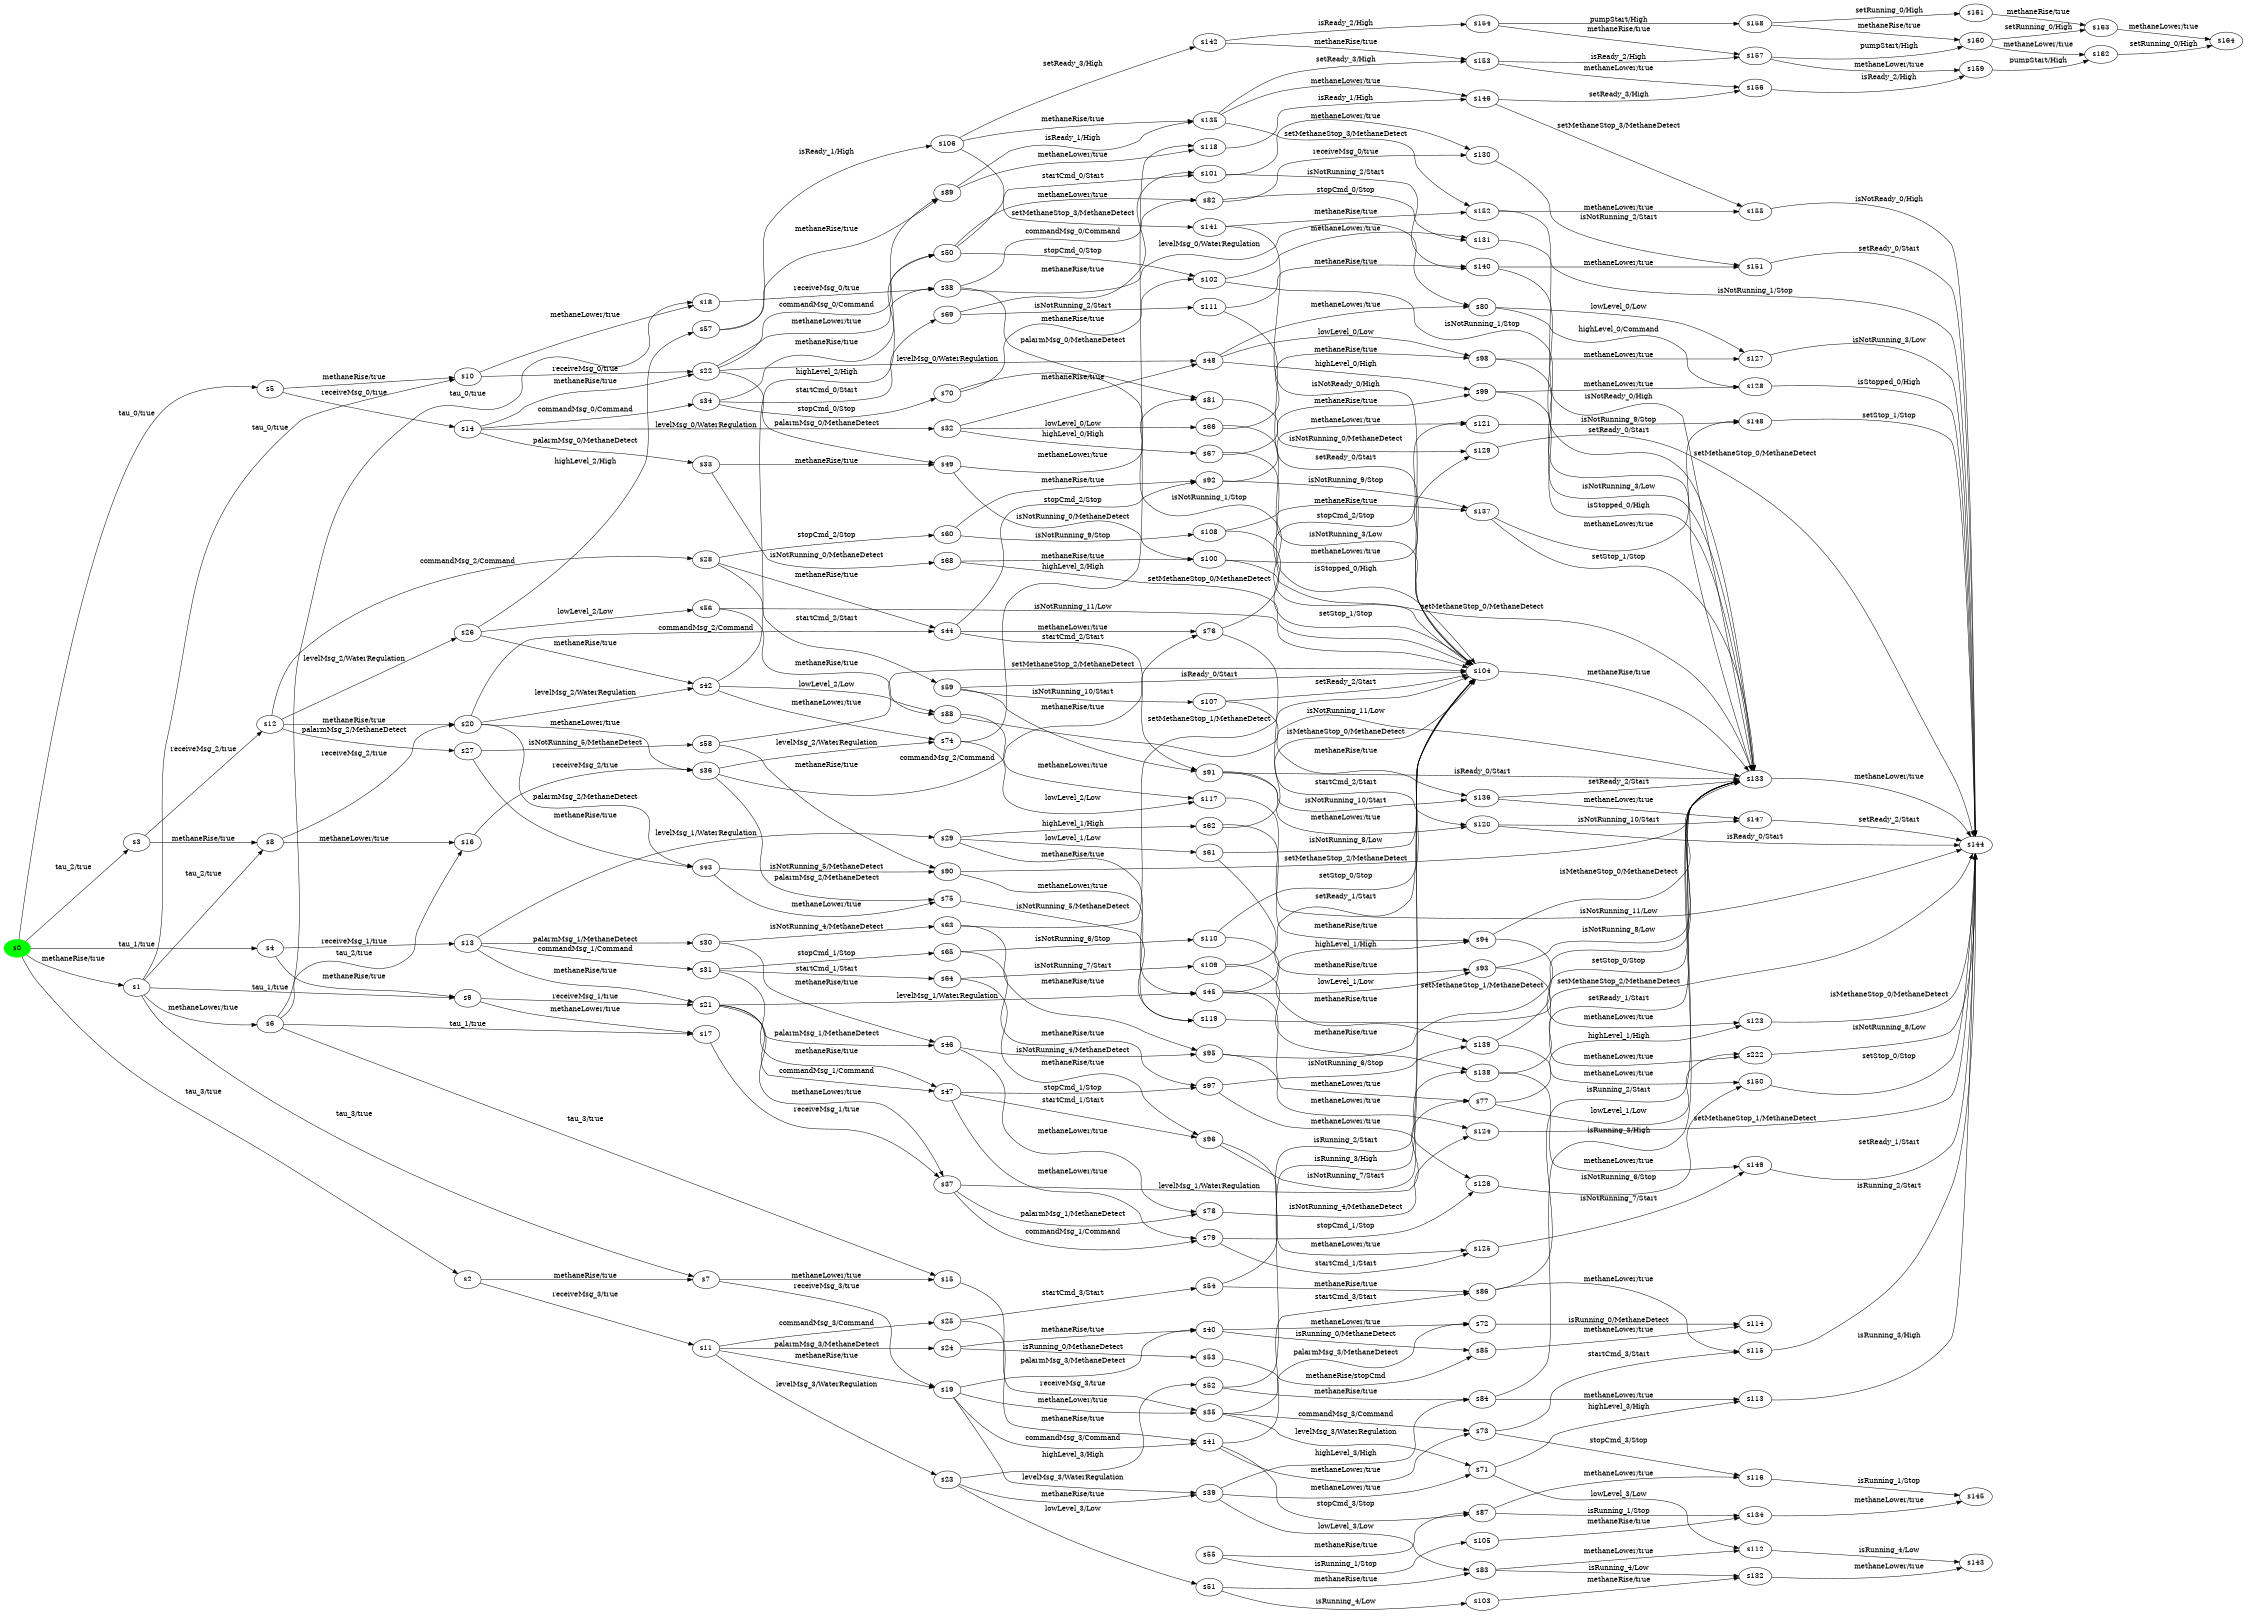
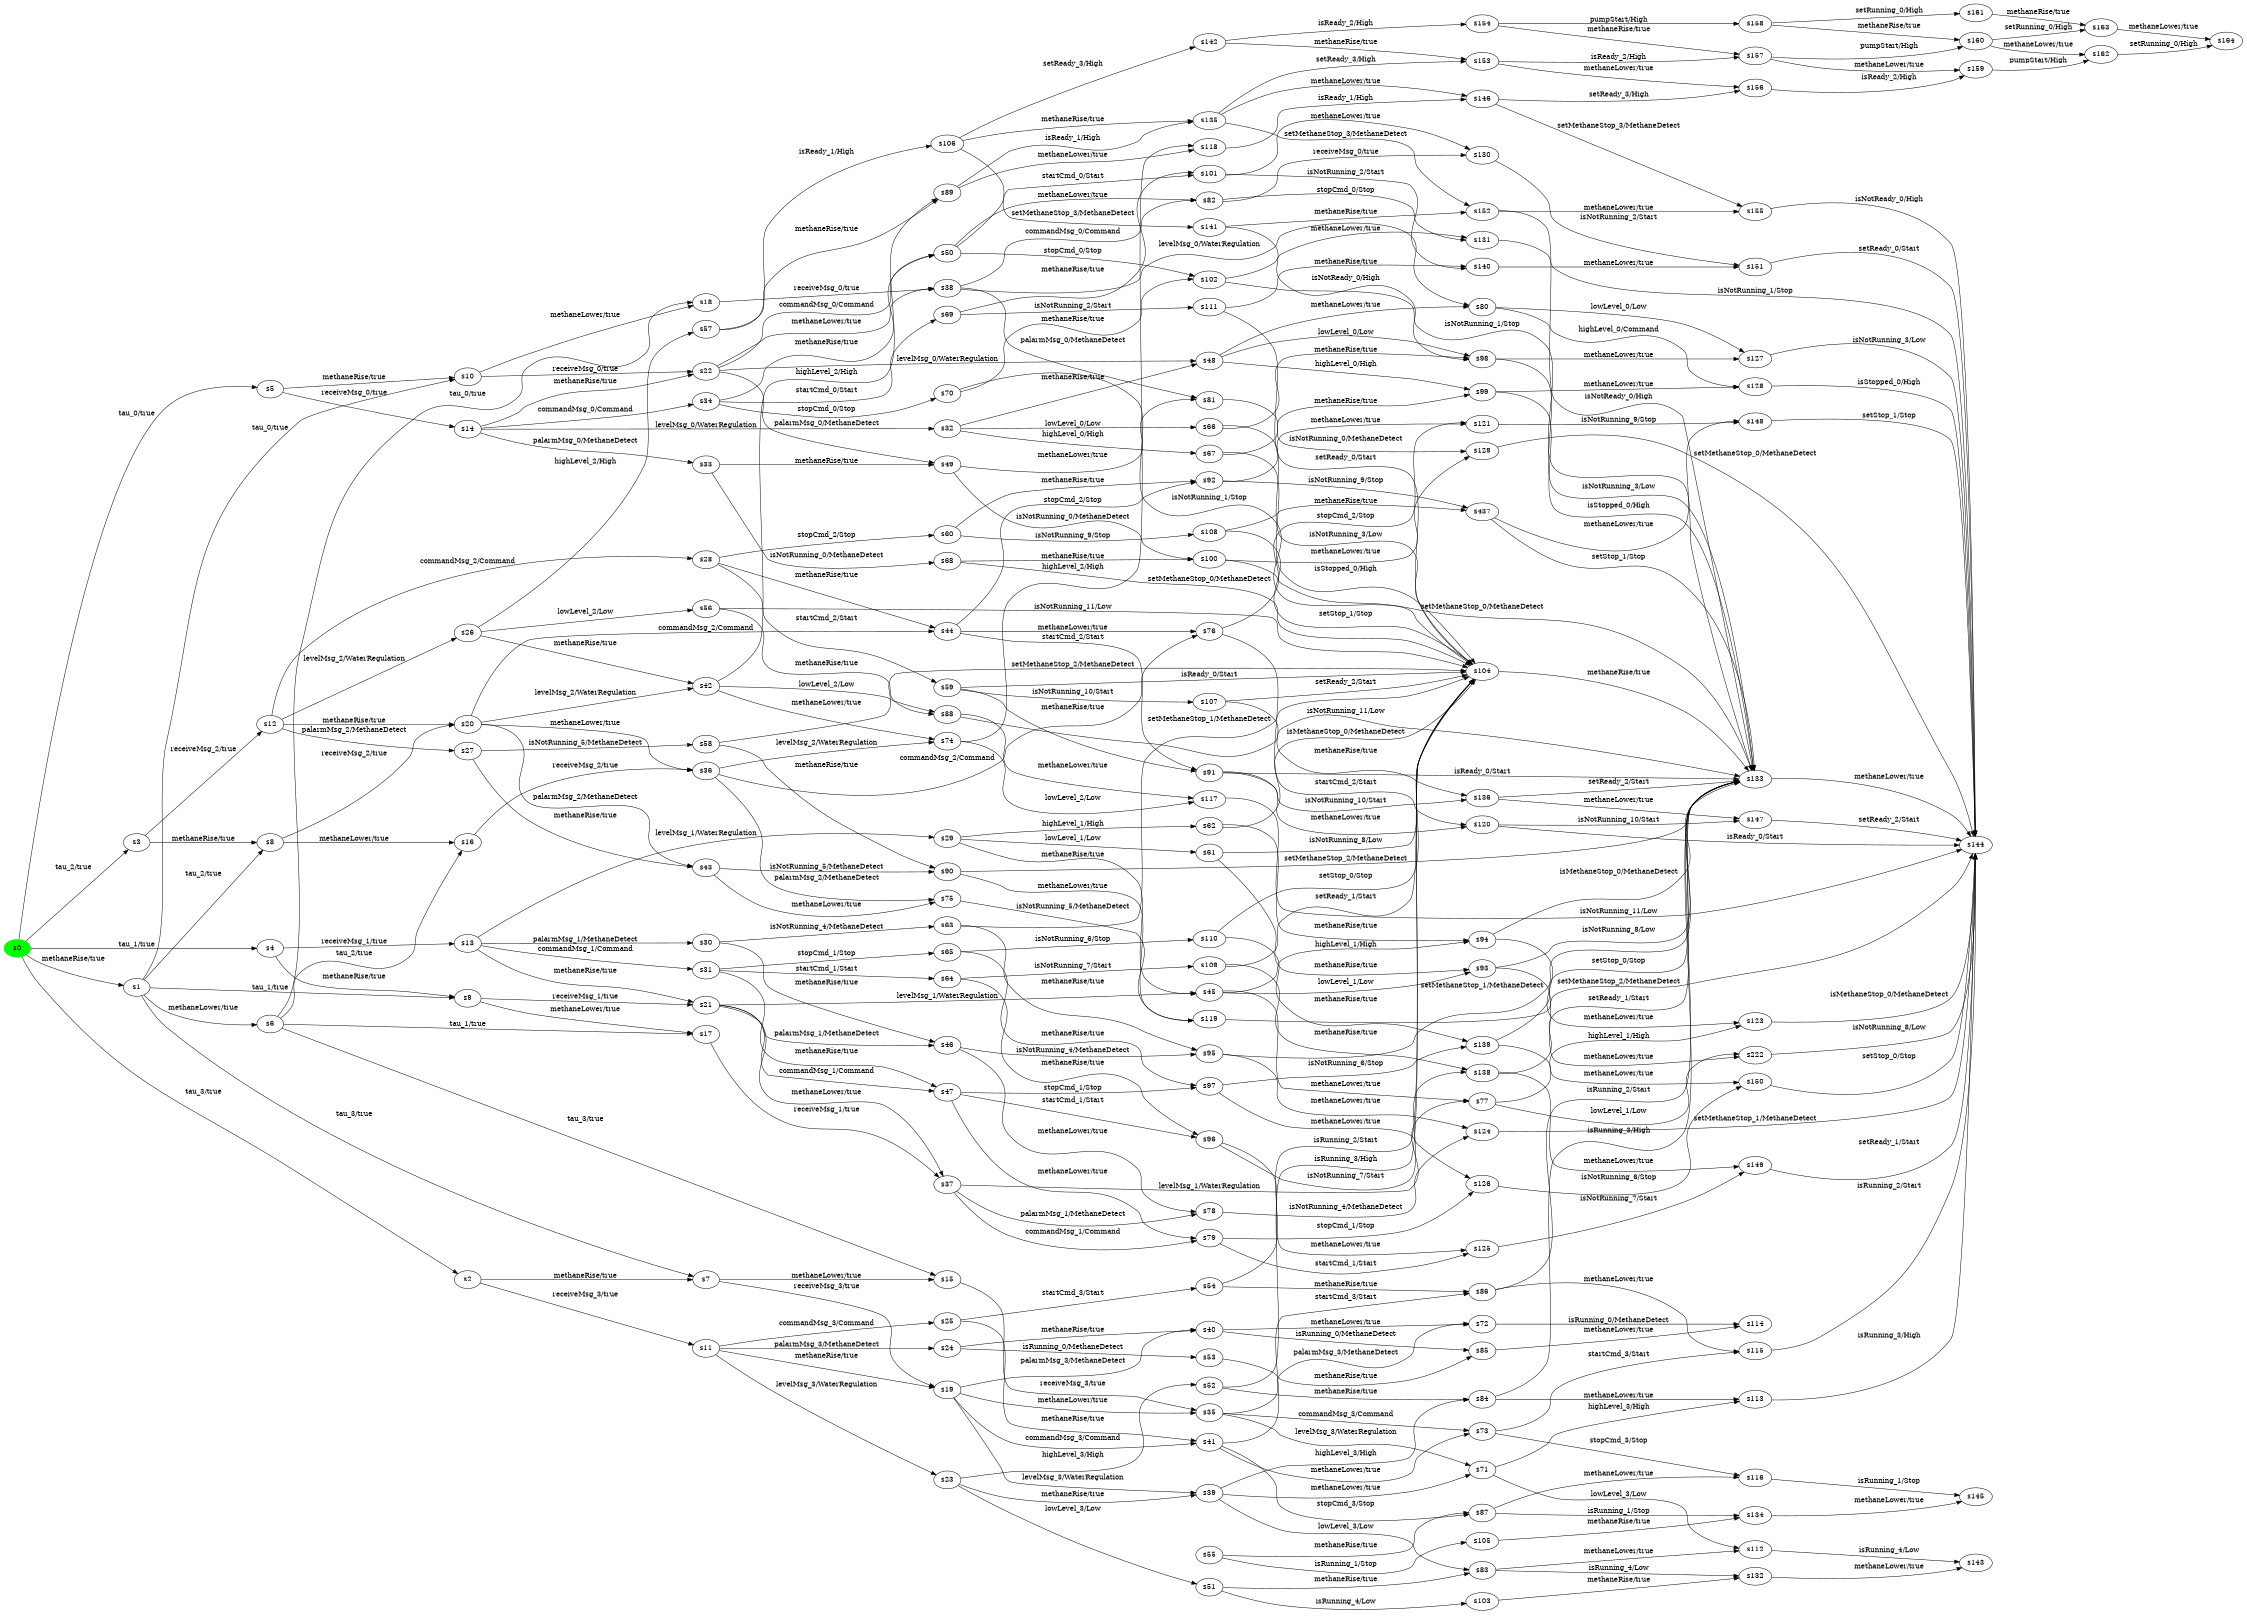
(1388, 391) -> (1356, 288)
(1670, 461) -> none
(1482, 512) -> (1482, 512)
(1346, 1376) -> (1346, 1376)
